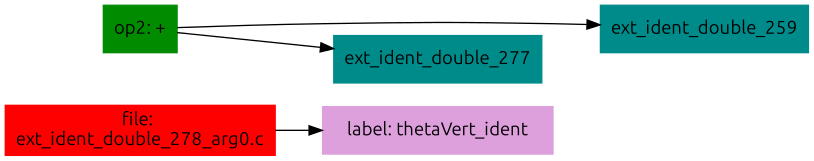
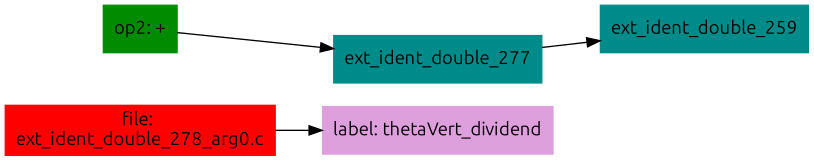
(382, 23) -> (564, 45)
(438, 130) -> (438, 130)
